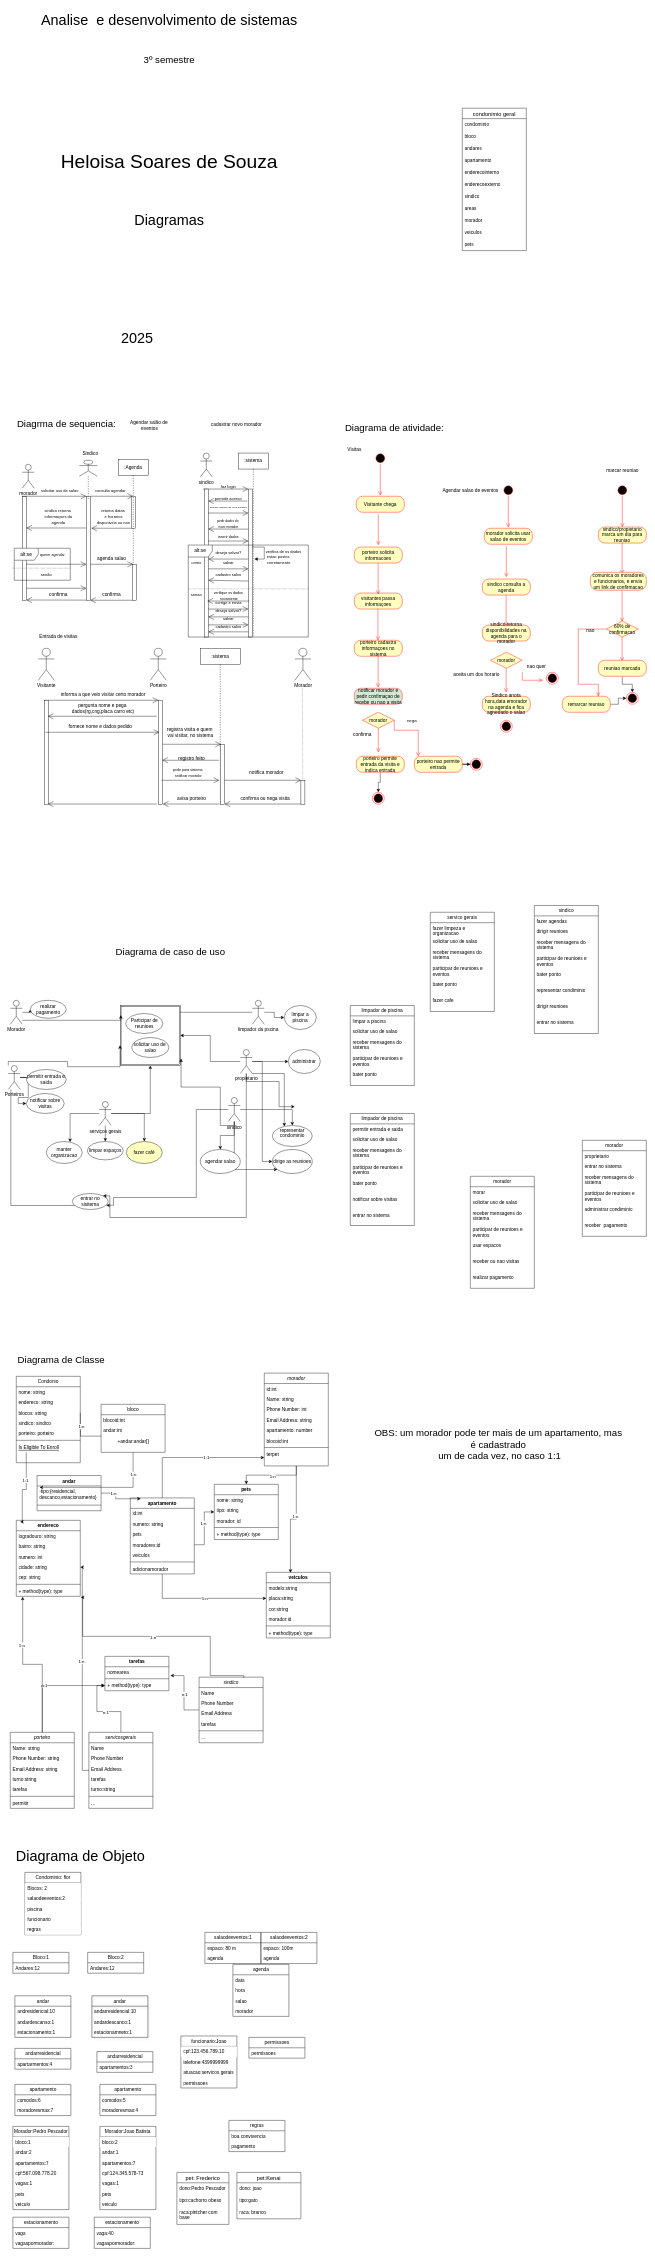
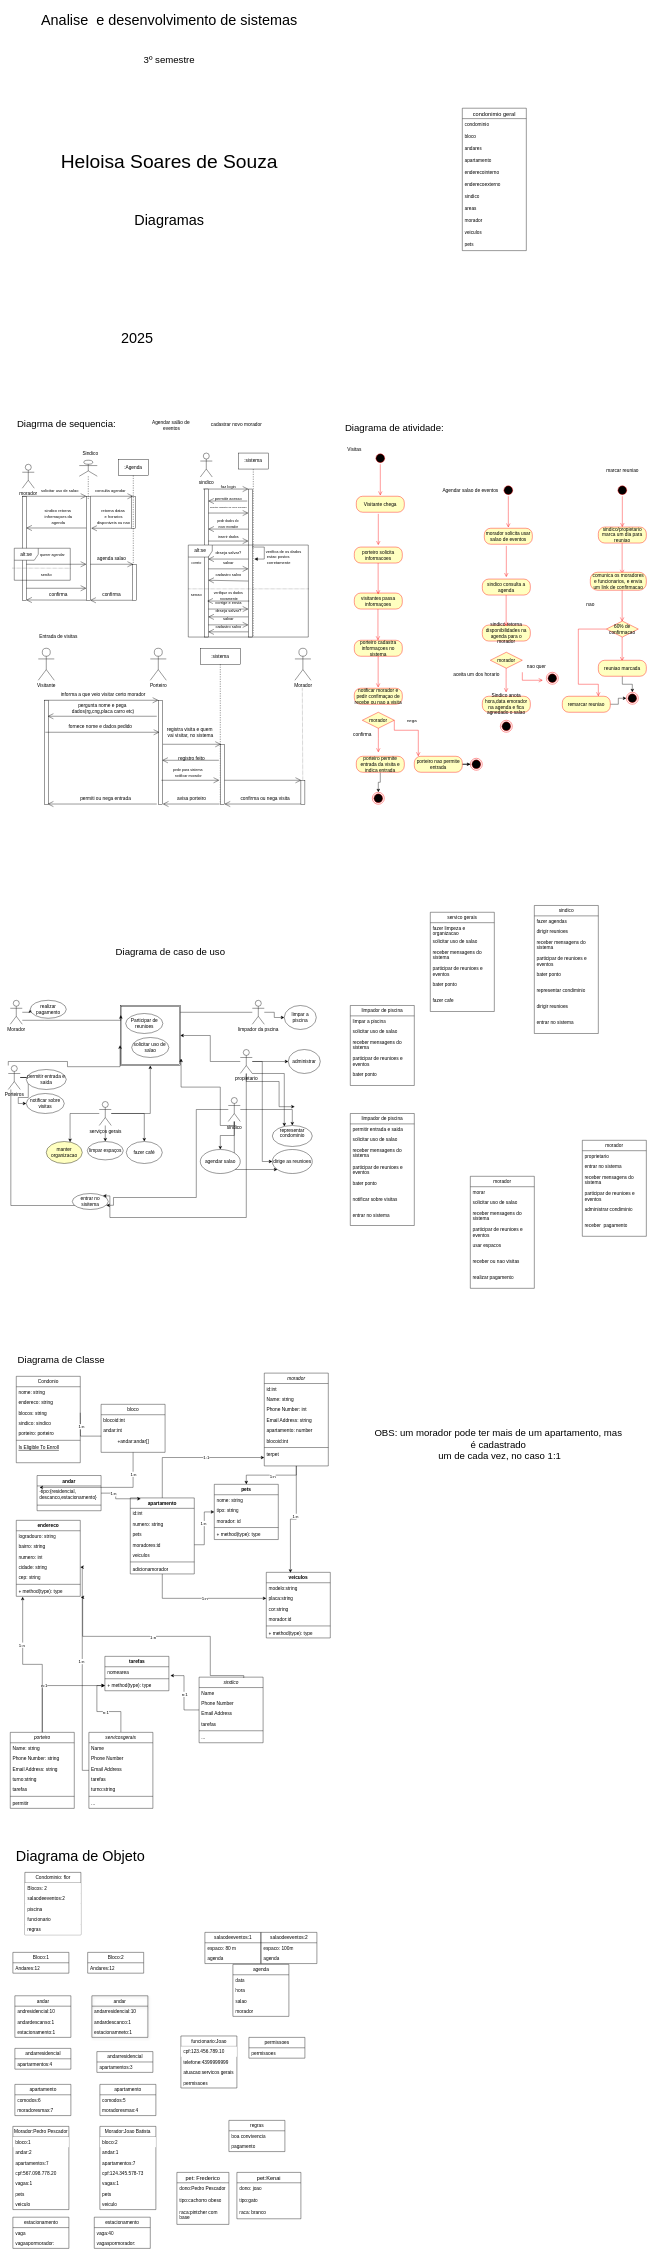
(149, 428) -> (171, 428)
(590, 631) -> (590, 605)
(378, 696) -> (378, 696)
(266, 772) -> none
none -> (105, 798)
(64, 1152) -> (64, 1152)
(144, 1152) -> (144, 1152)
(26, 1481) -> none
